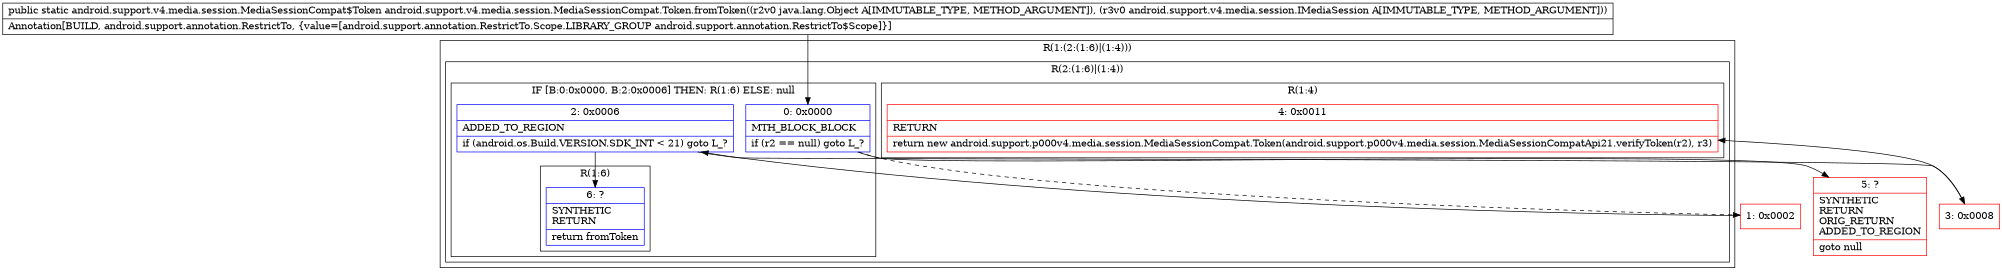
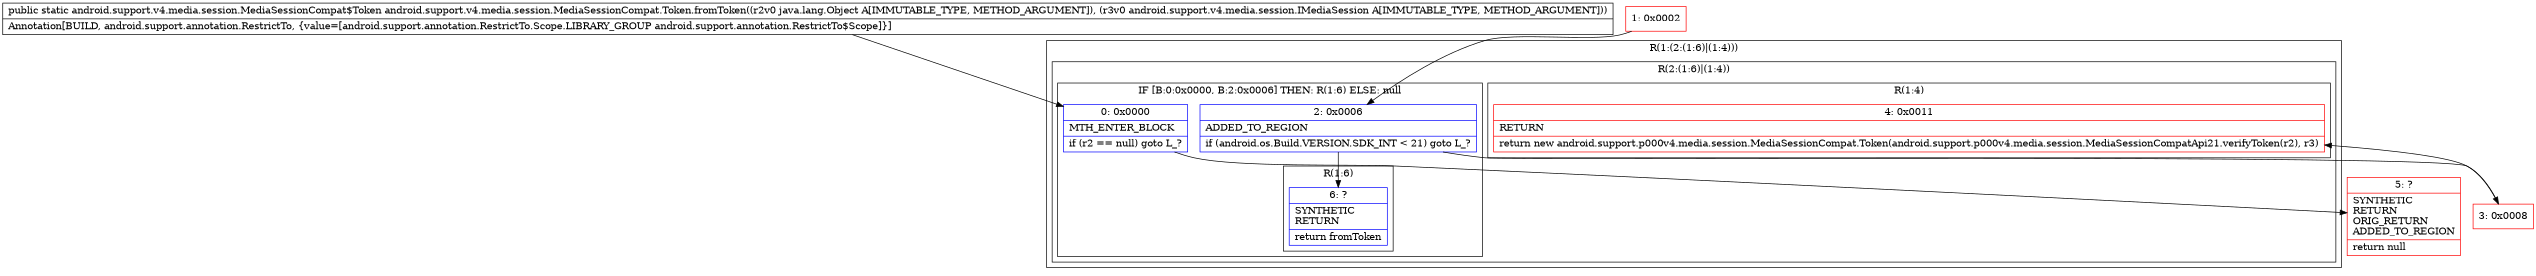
(804, 128) -> (1122, 128)
(1295, 198) -> none
(1841, 247) -> (2379, 247)
